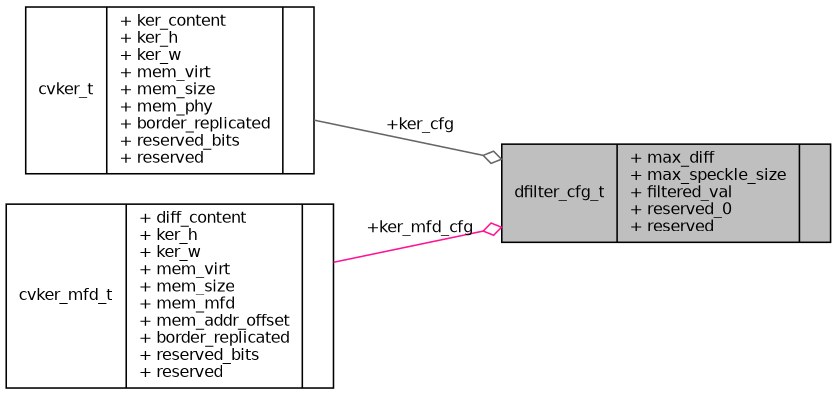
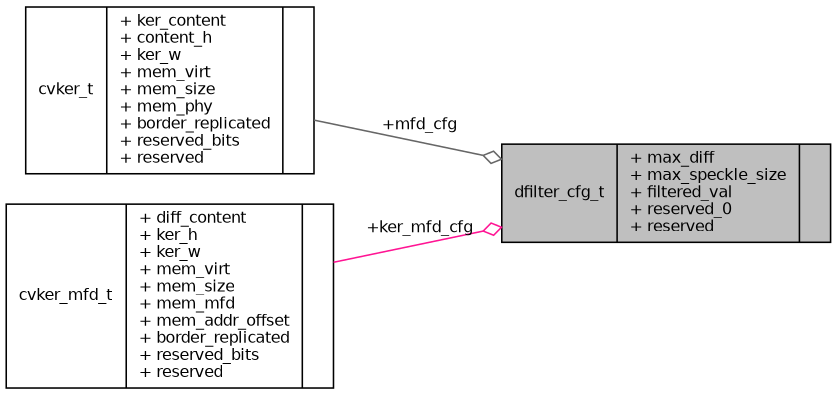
(149, 38) -> (166, 38)
(418, 125) -> (418, 125)
